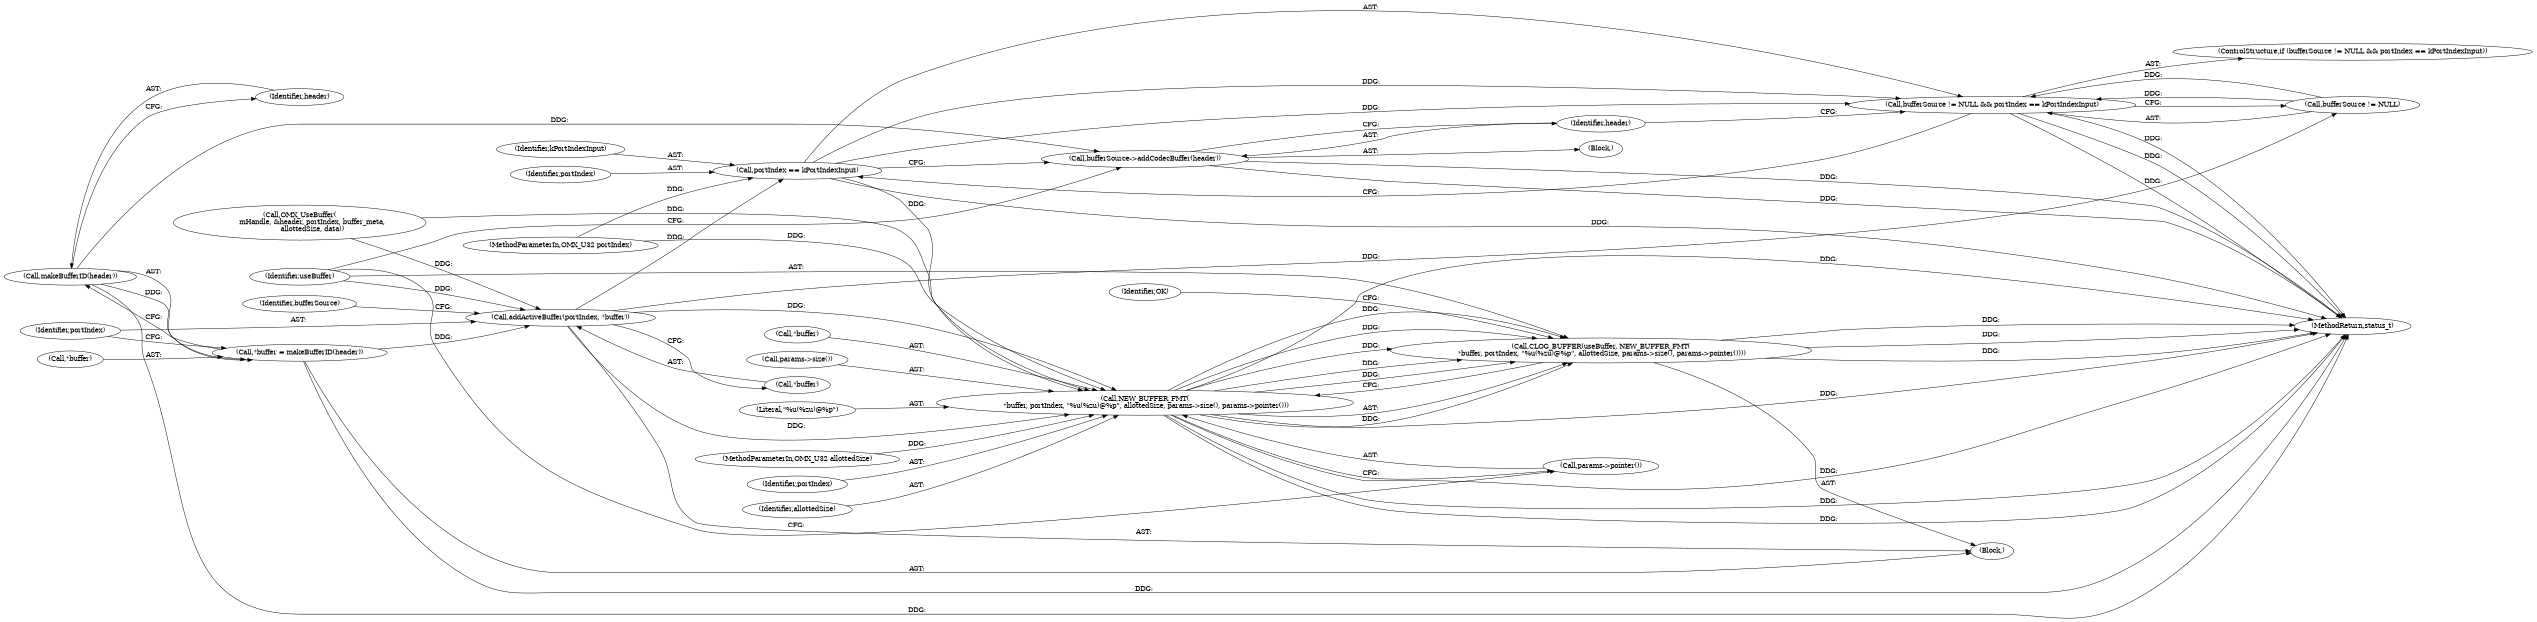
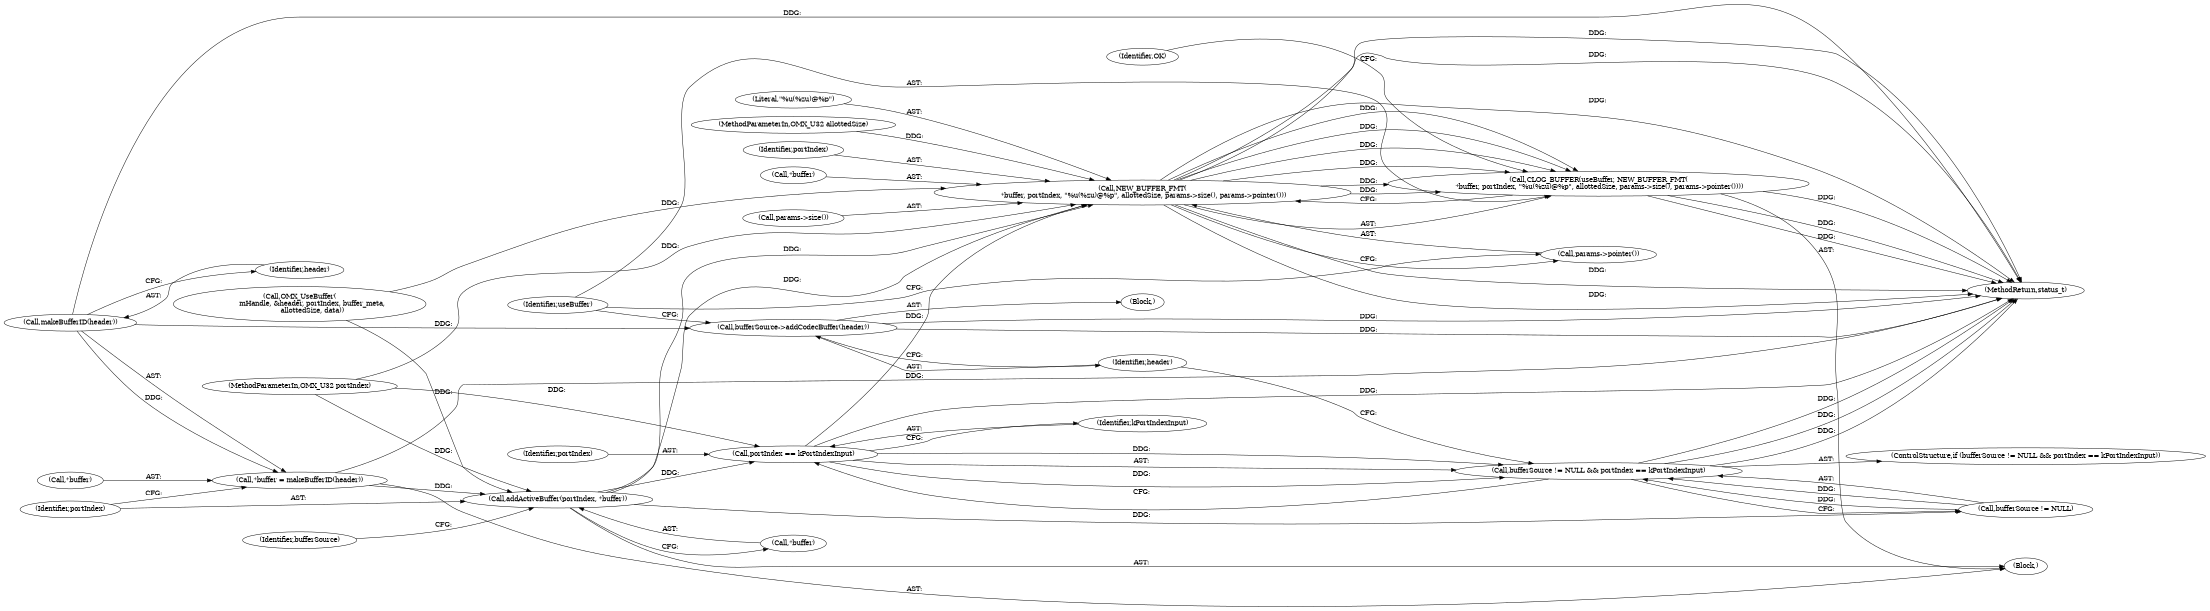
(961, 165) -> (966, 433)
(432, 292) -> (419, 447)
(152, 325) -> none
(797, 510) -> none
